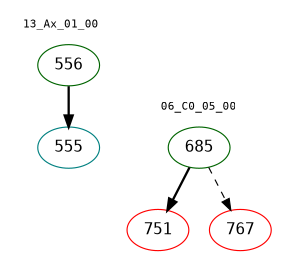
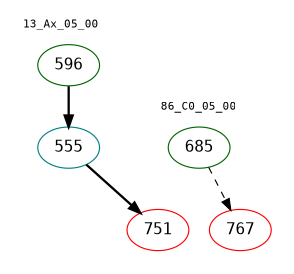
(61, 25) -> (61, 25)
(69, 65) -> (69, 65)
(199, 107) -> (199, 107)
(181, 184) -> (109, 185)
